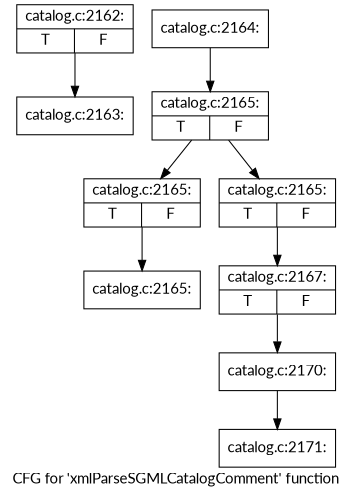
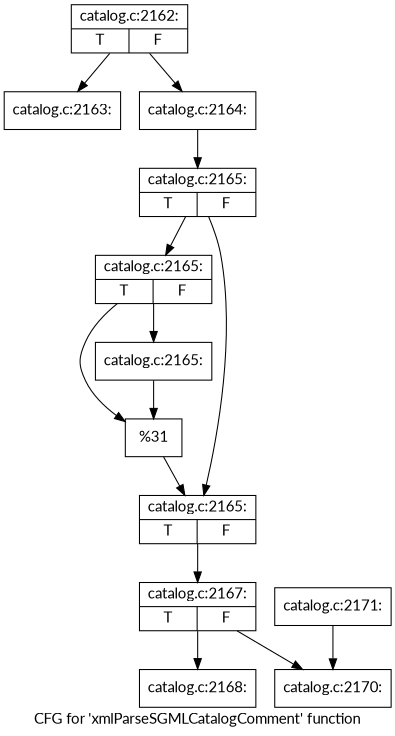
none -> (162, 68)
(277, 405) -> (333, 642)
none -> (154, 438)
none -> (198, 688)
